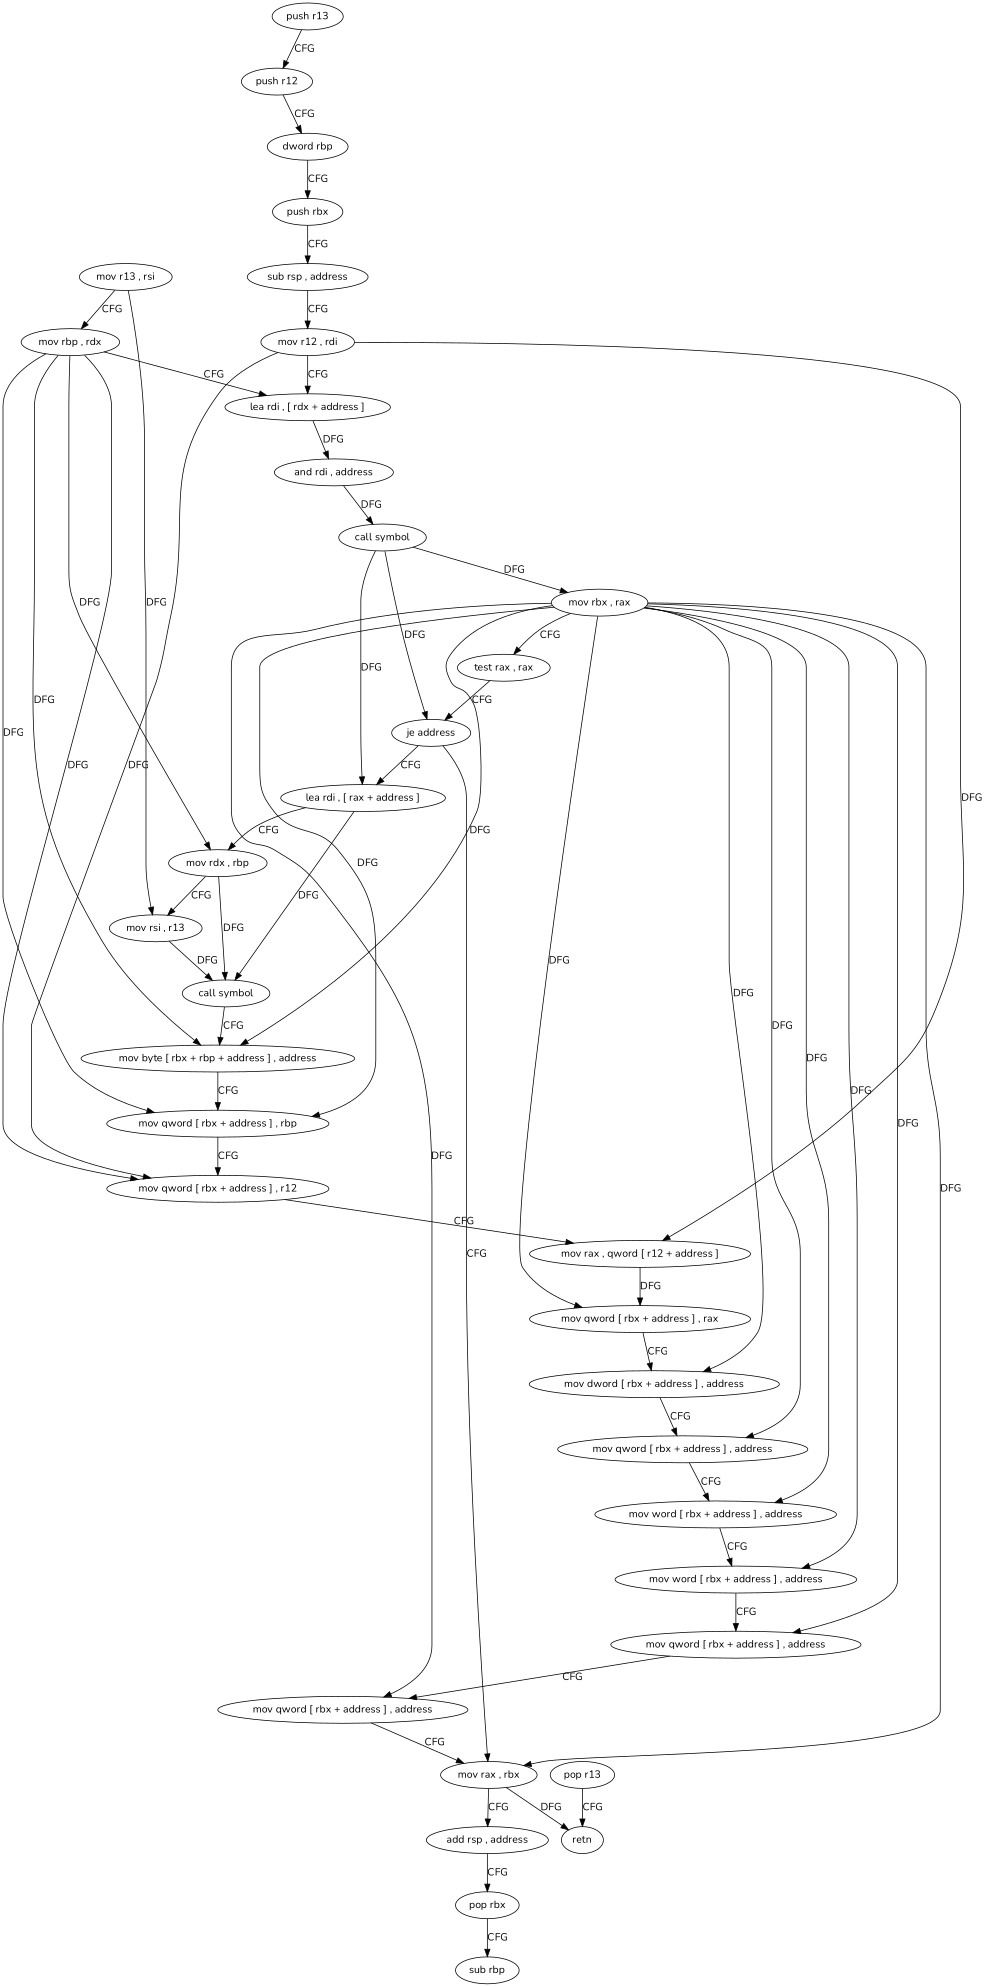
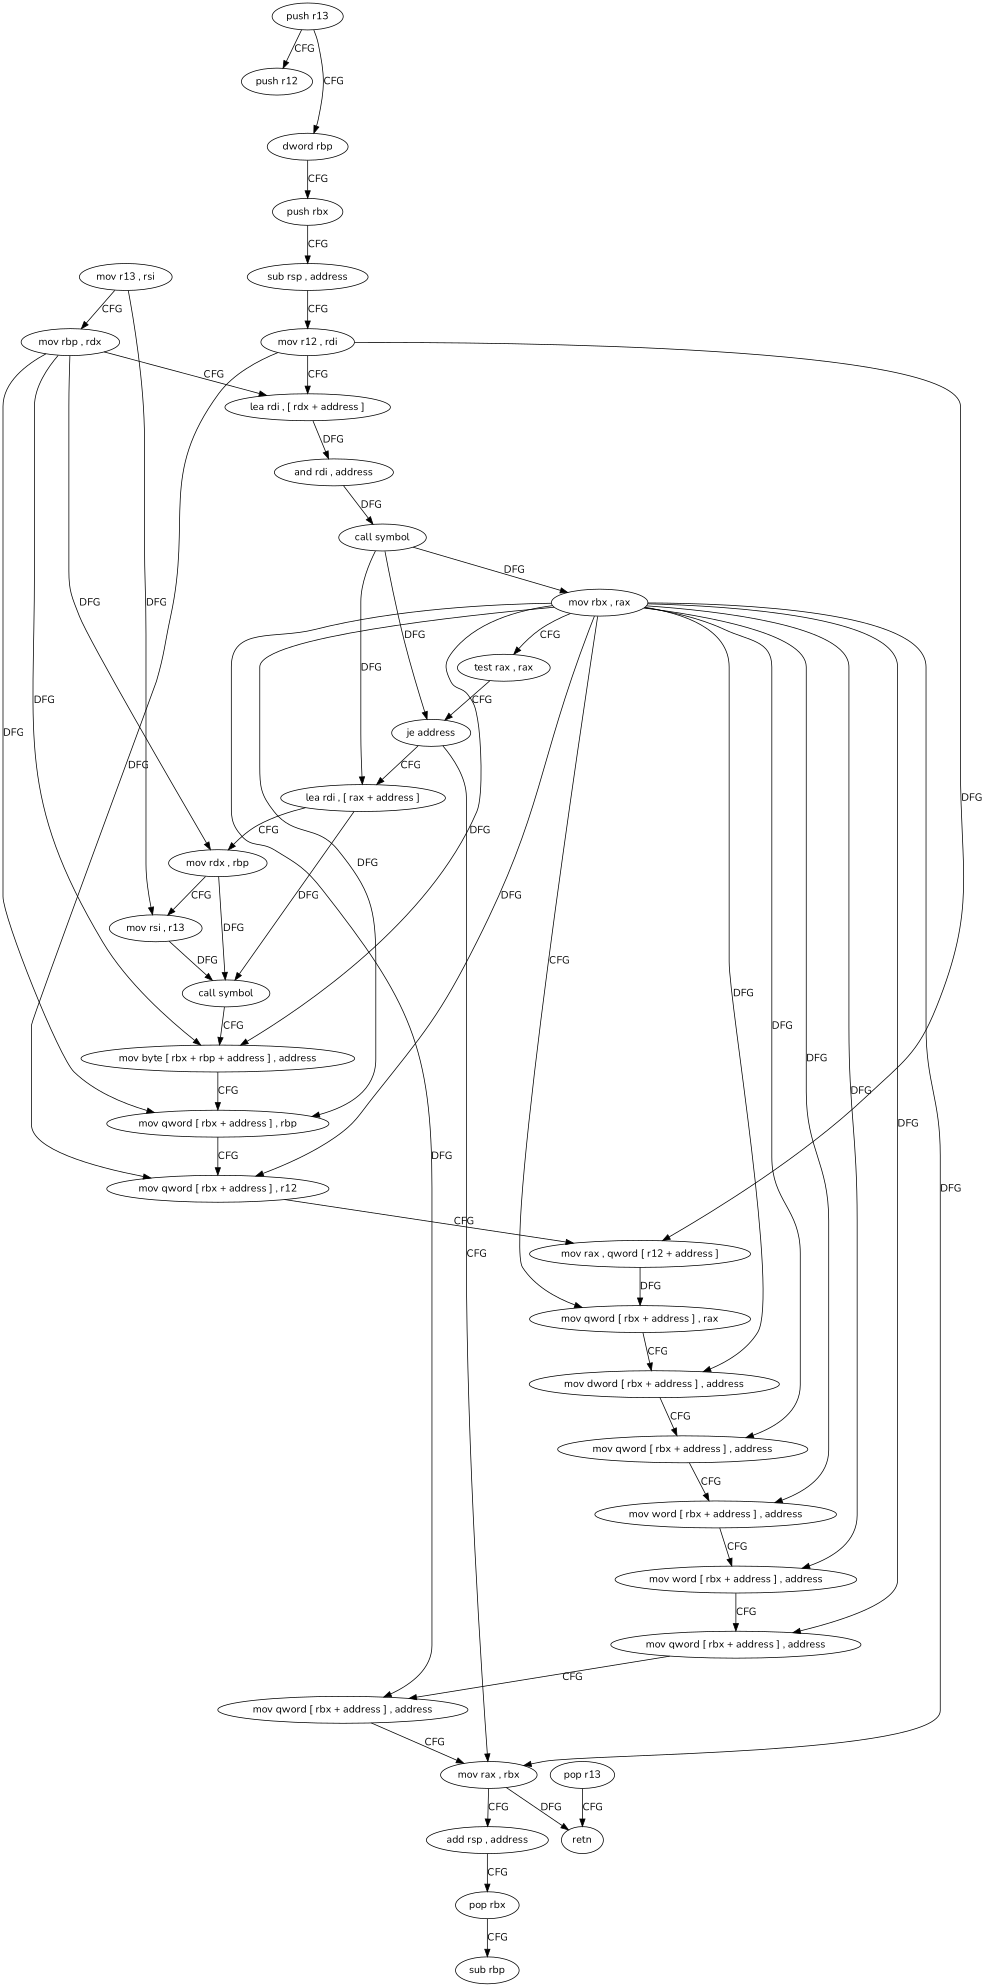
(291, 111) -> (323, 78)
(55, 808) -> (482, 931)
(560, 961) -> (560, 961)
